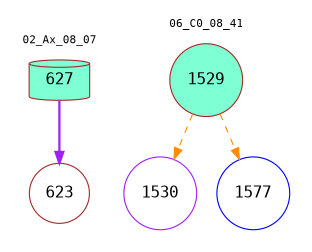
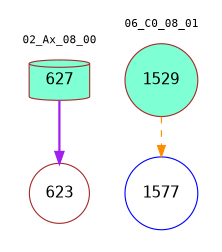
(207, 24) -> (162, 24)
(60, 40) -> (60, 40)
(160, 193) -> none
